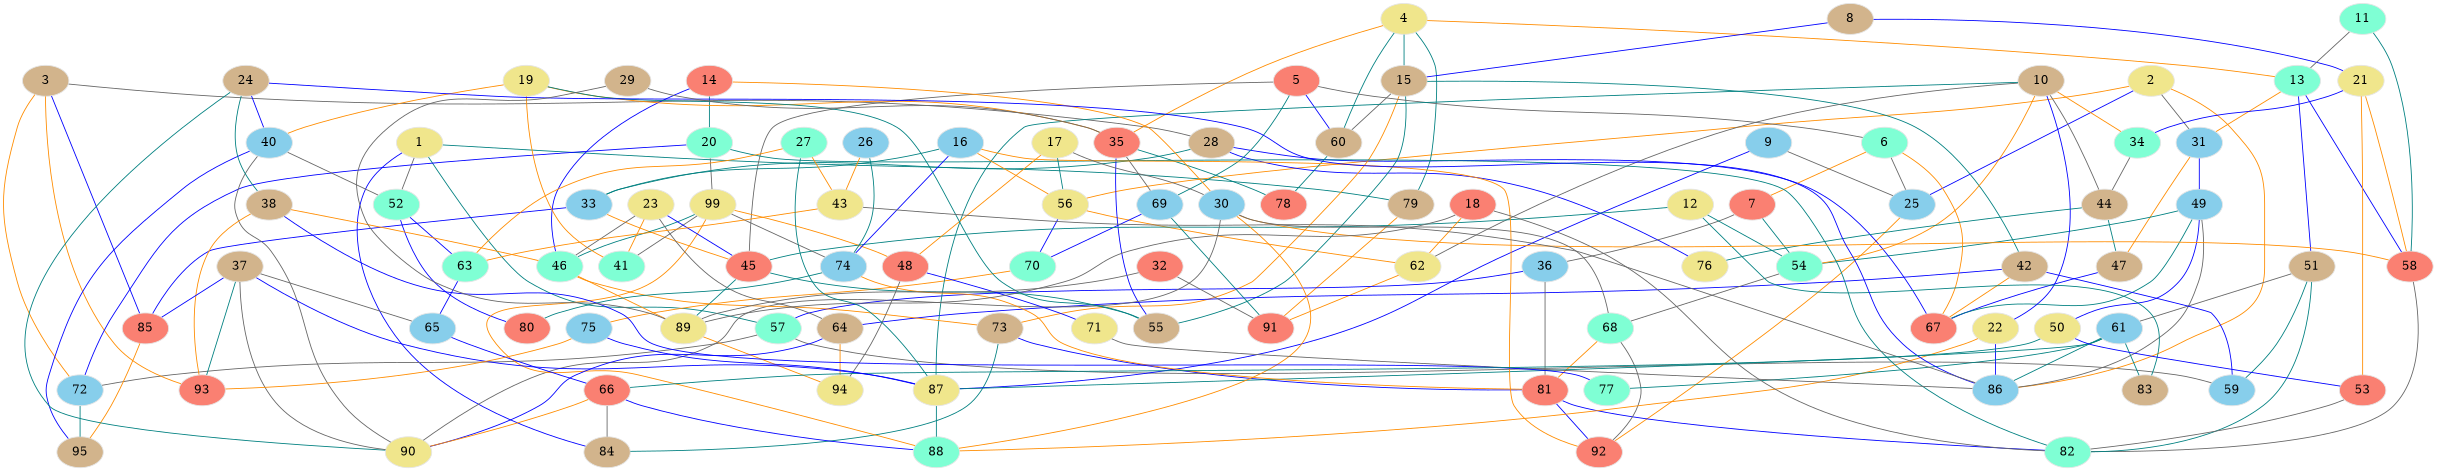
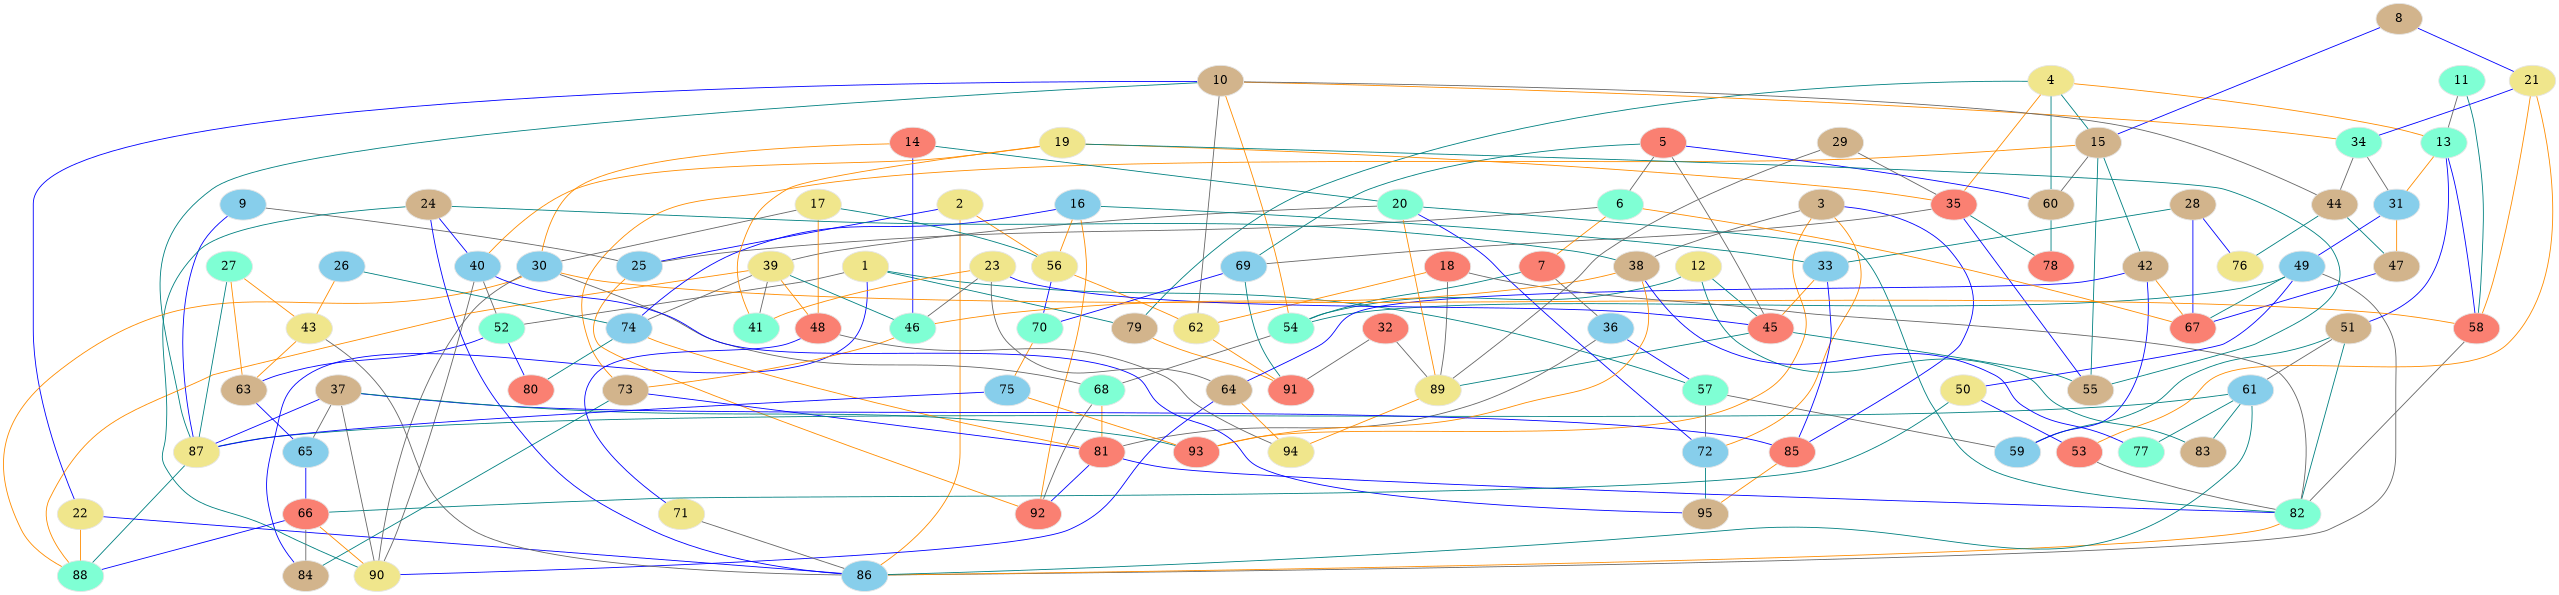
(546, 103) -> (1701, 239)
(2175, 112) -> (2378, 174)
(713, 205) -> (771, 267)
(465, 267) -> (244, 390)
(622, 297) -> (1417, 286)
none -> (1585, 563)
